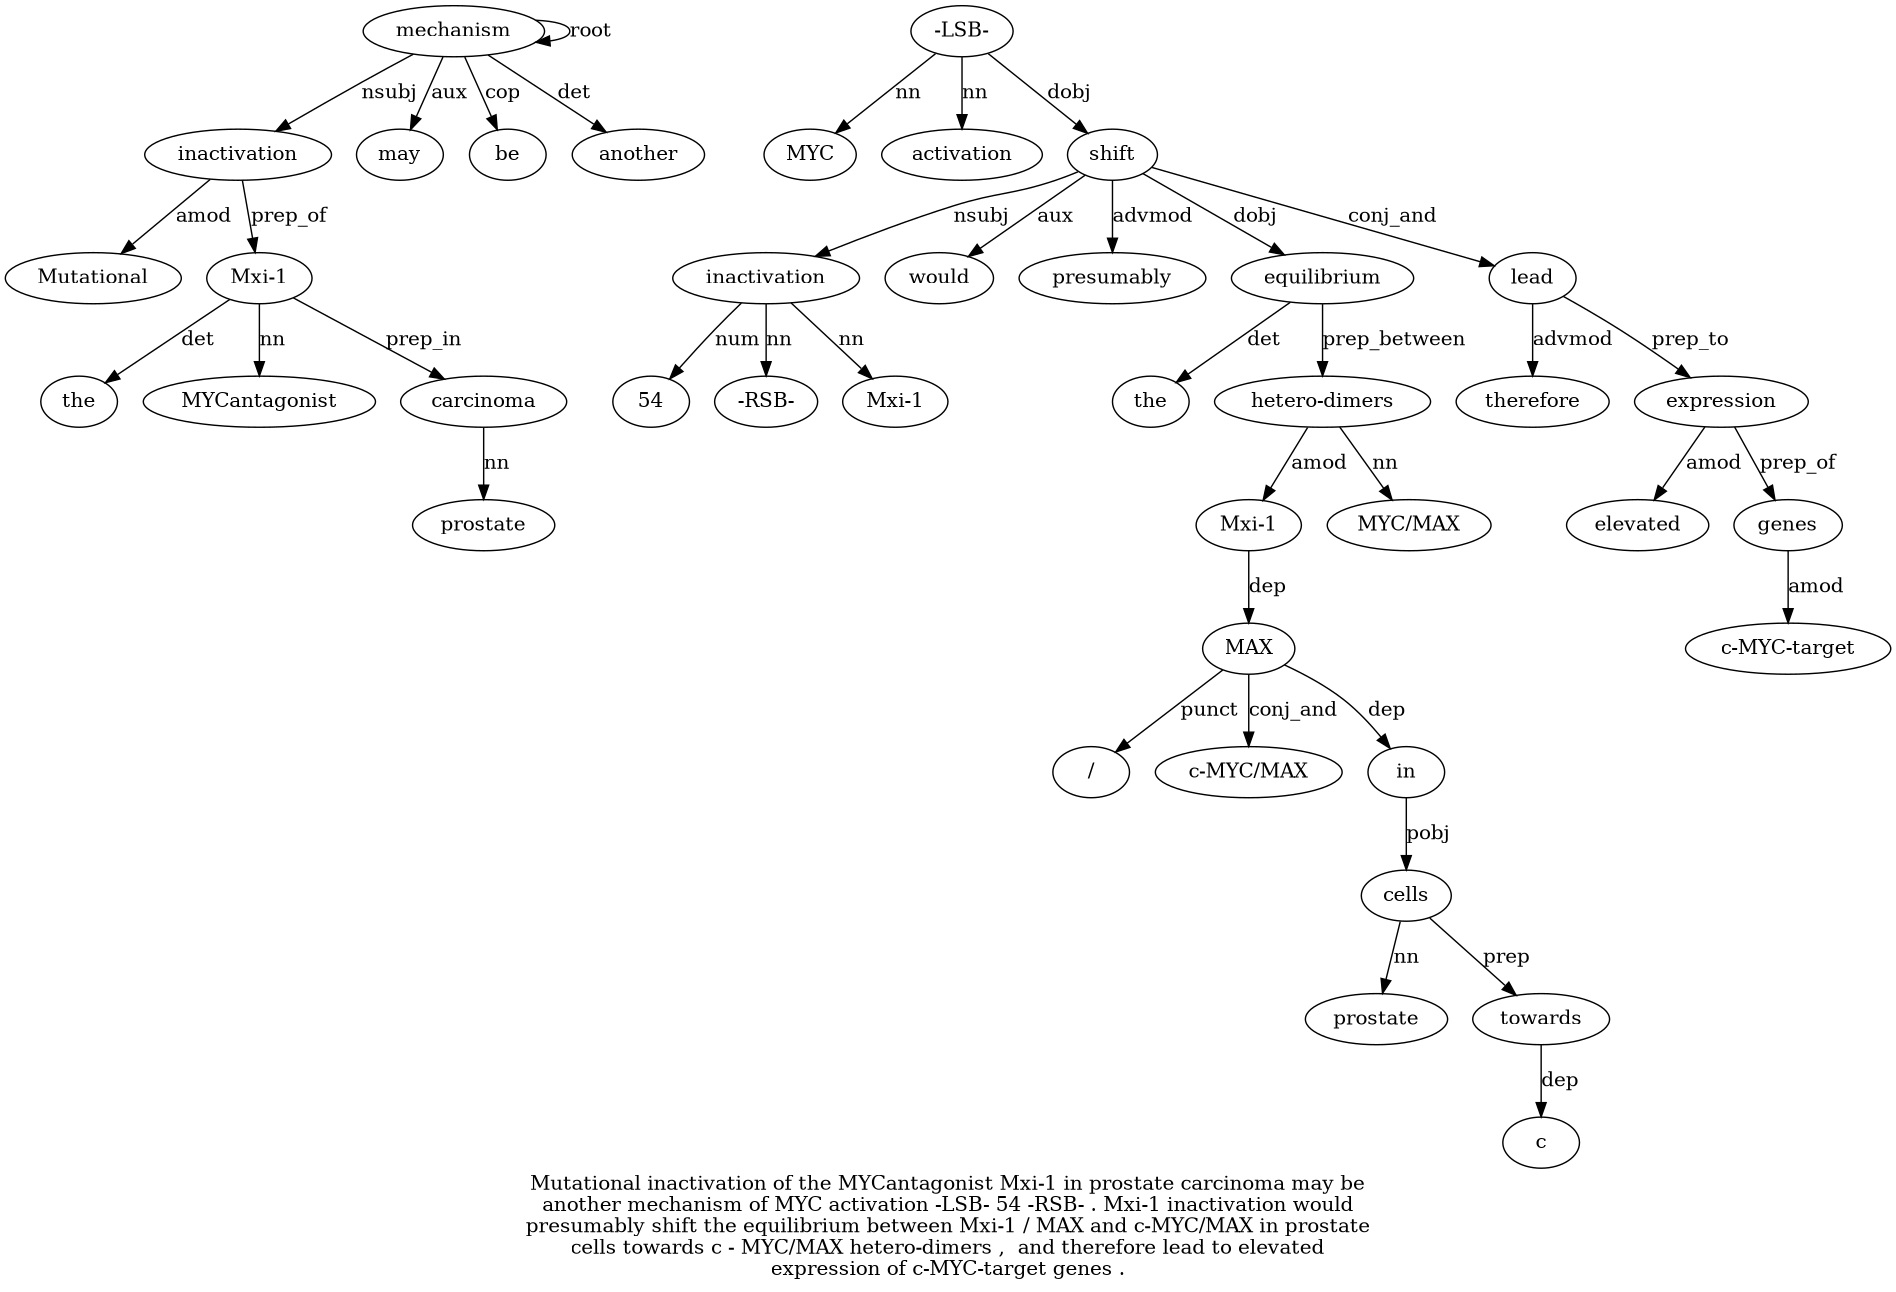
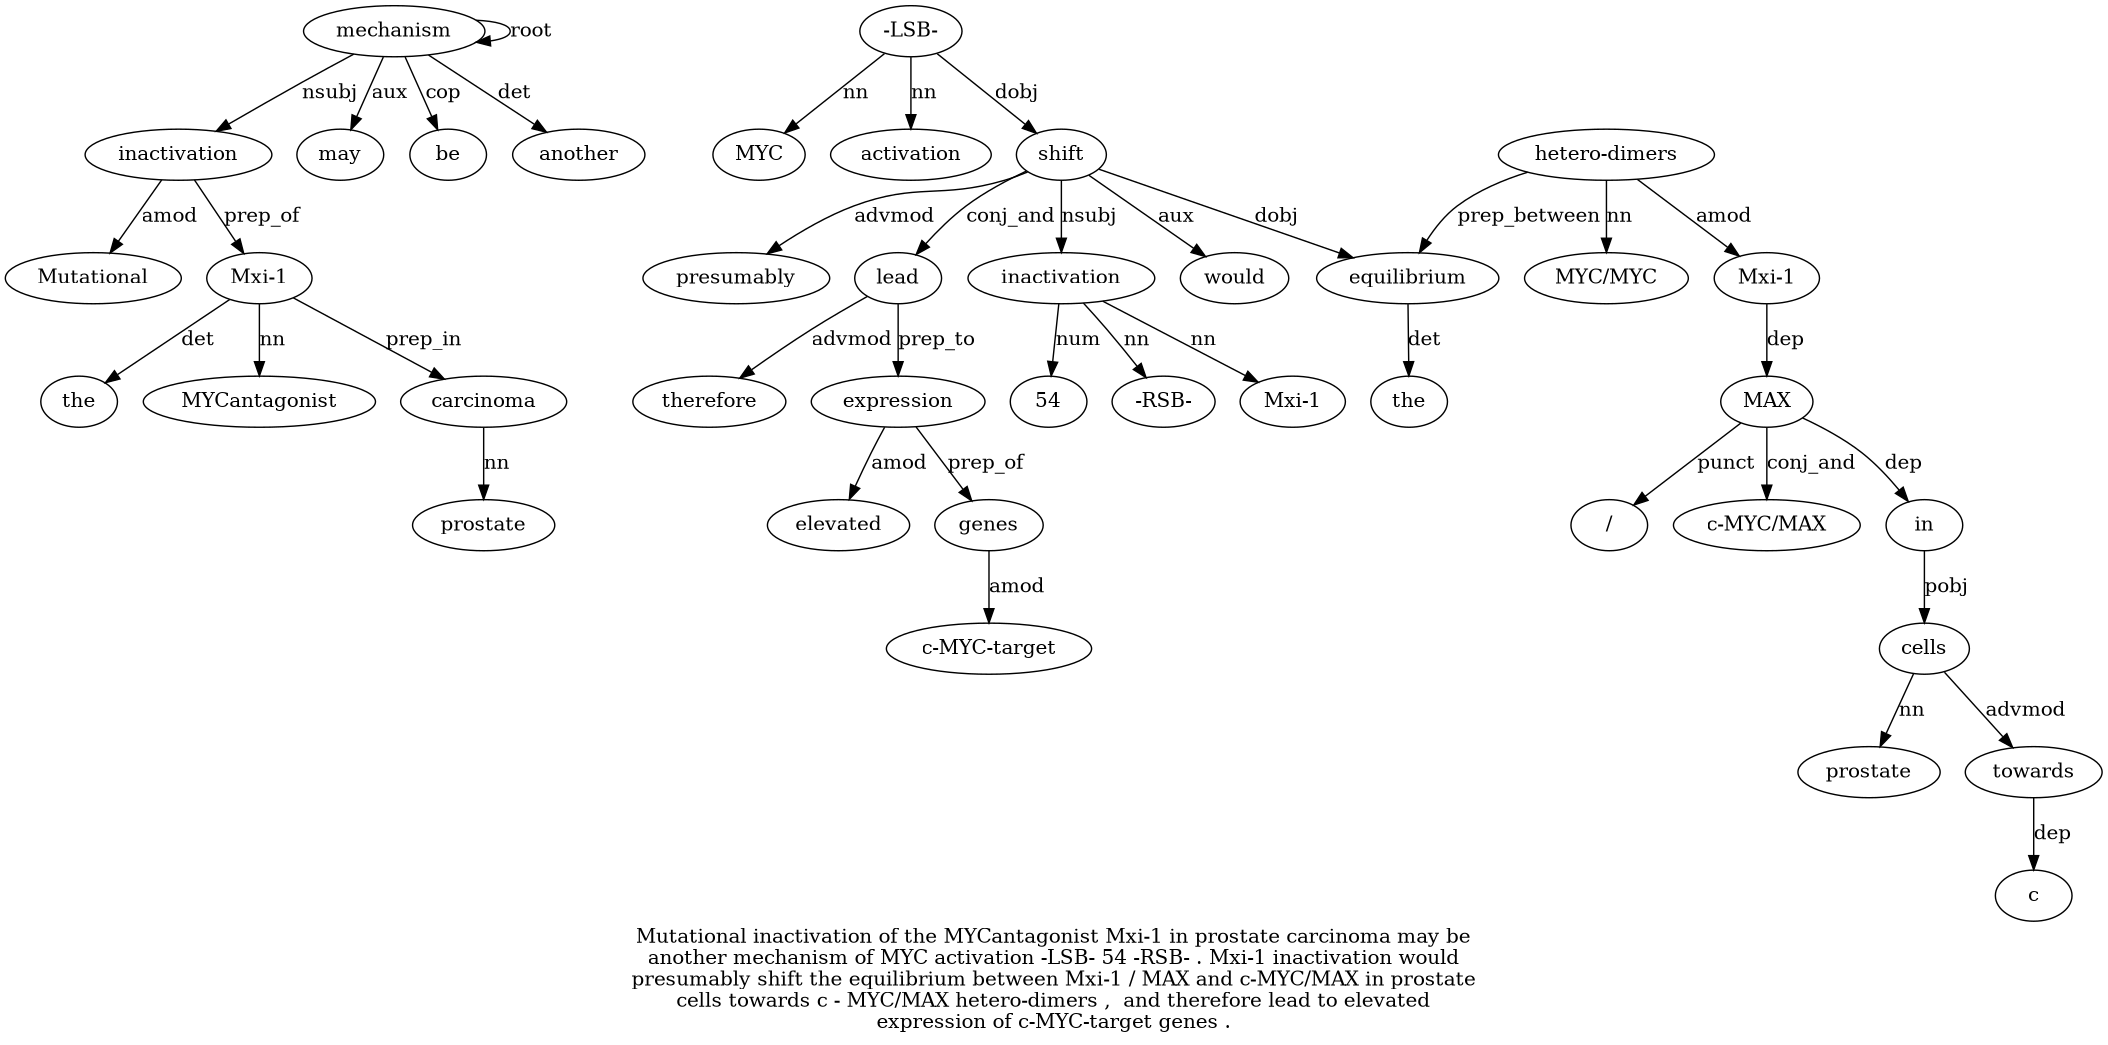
(1323, 333) -> (1471, 197)
(1409, 525) -> (1606, 278)
(1507, 957) -> (2026, 710)
